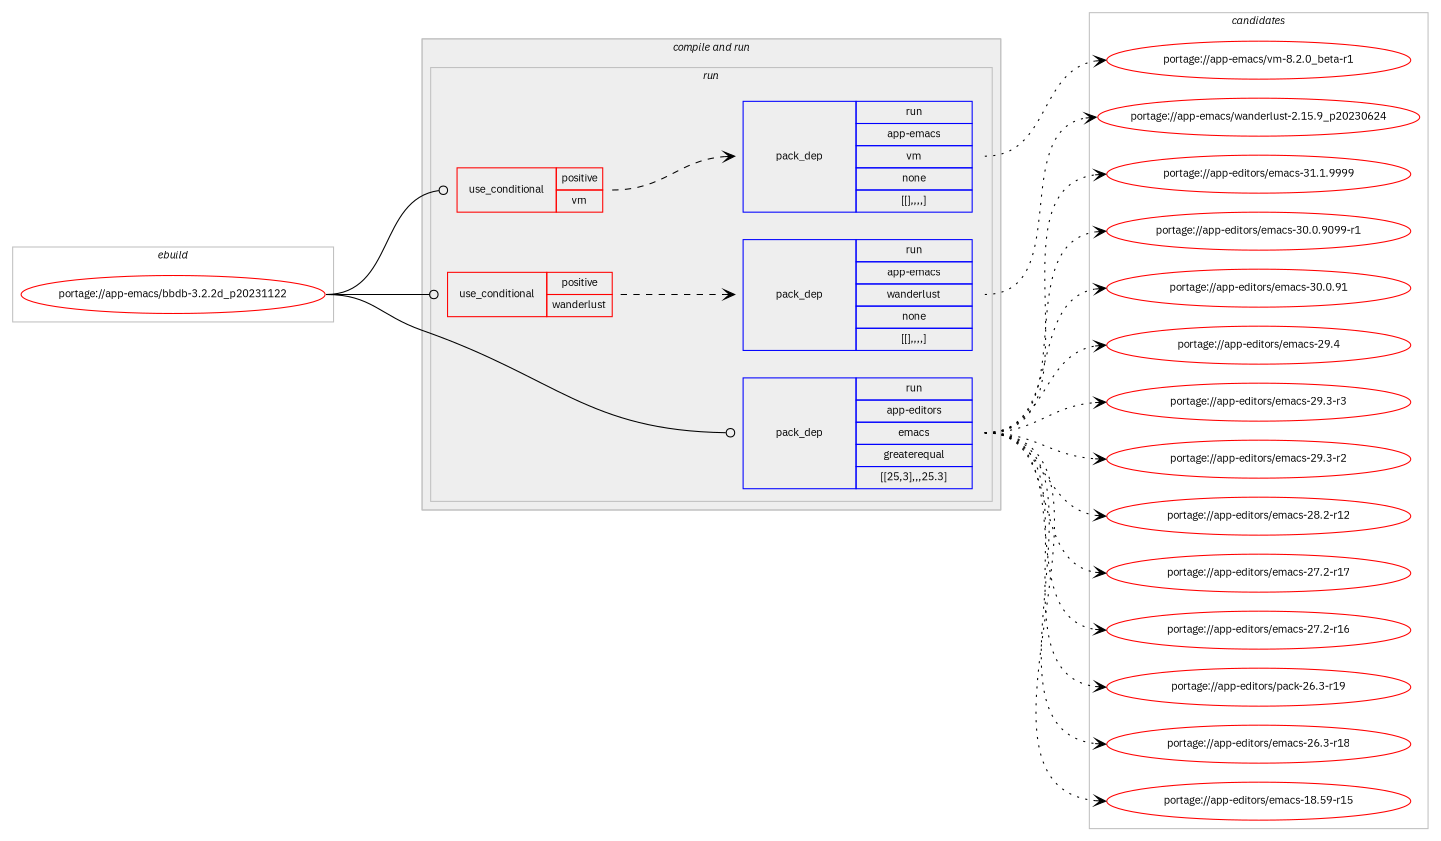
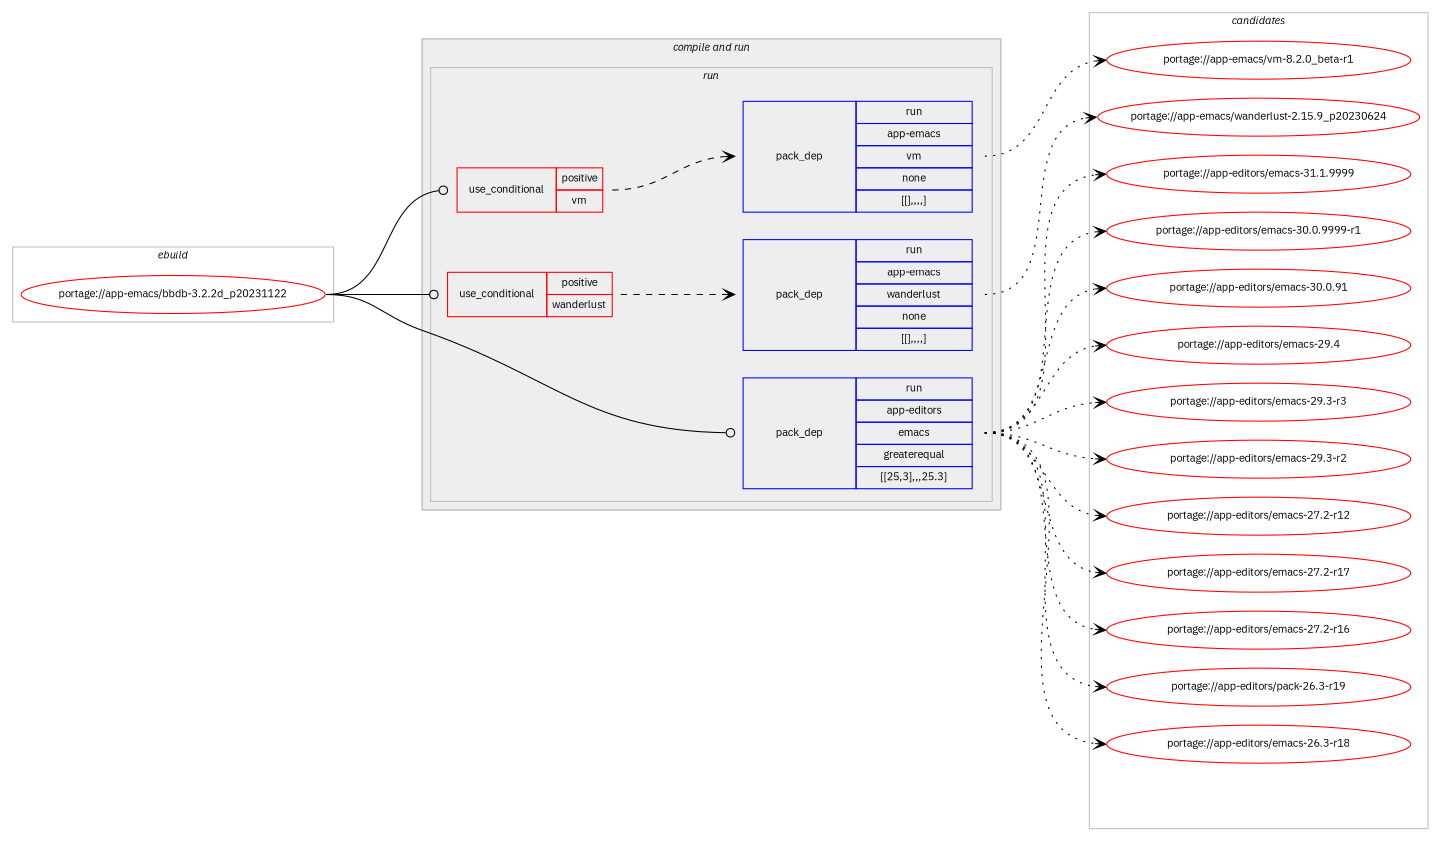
(1259, 231) -> (1259, 231)
(1259, 516) -> (1259, 516)
(1259, 801) -> none
